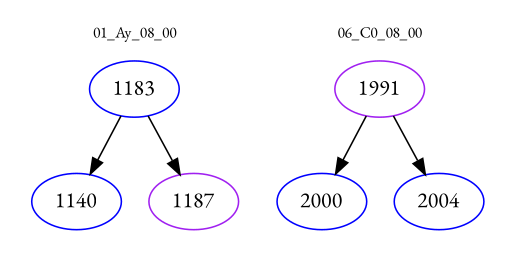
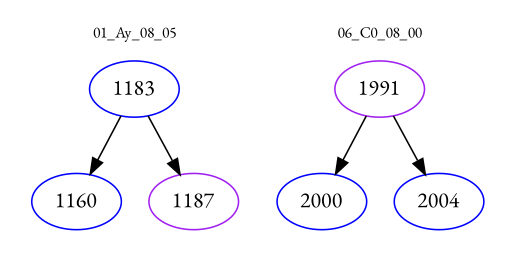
(135, 34) -> (135, 34)
(77, 202) -> (77, 202)
